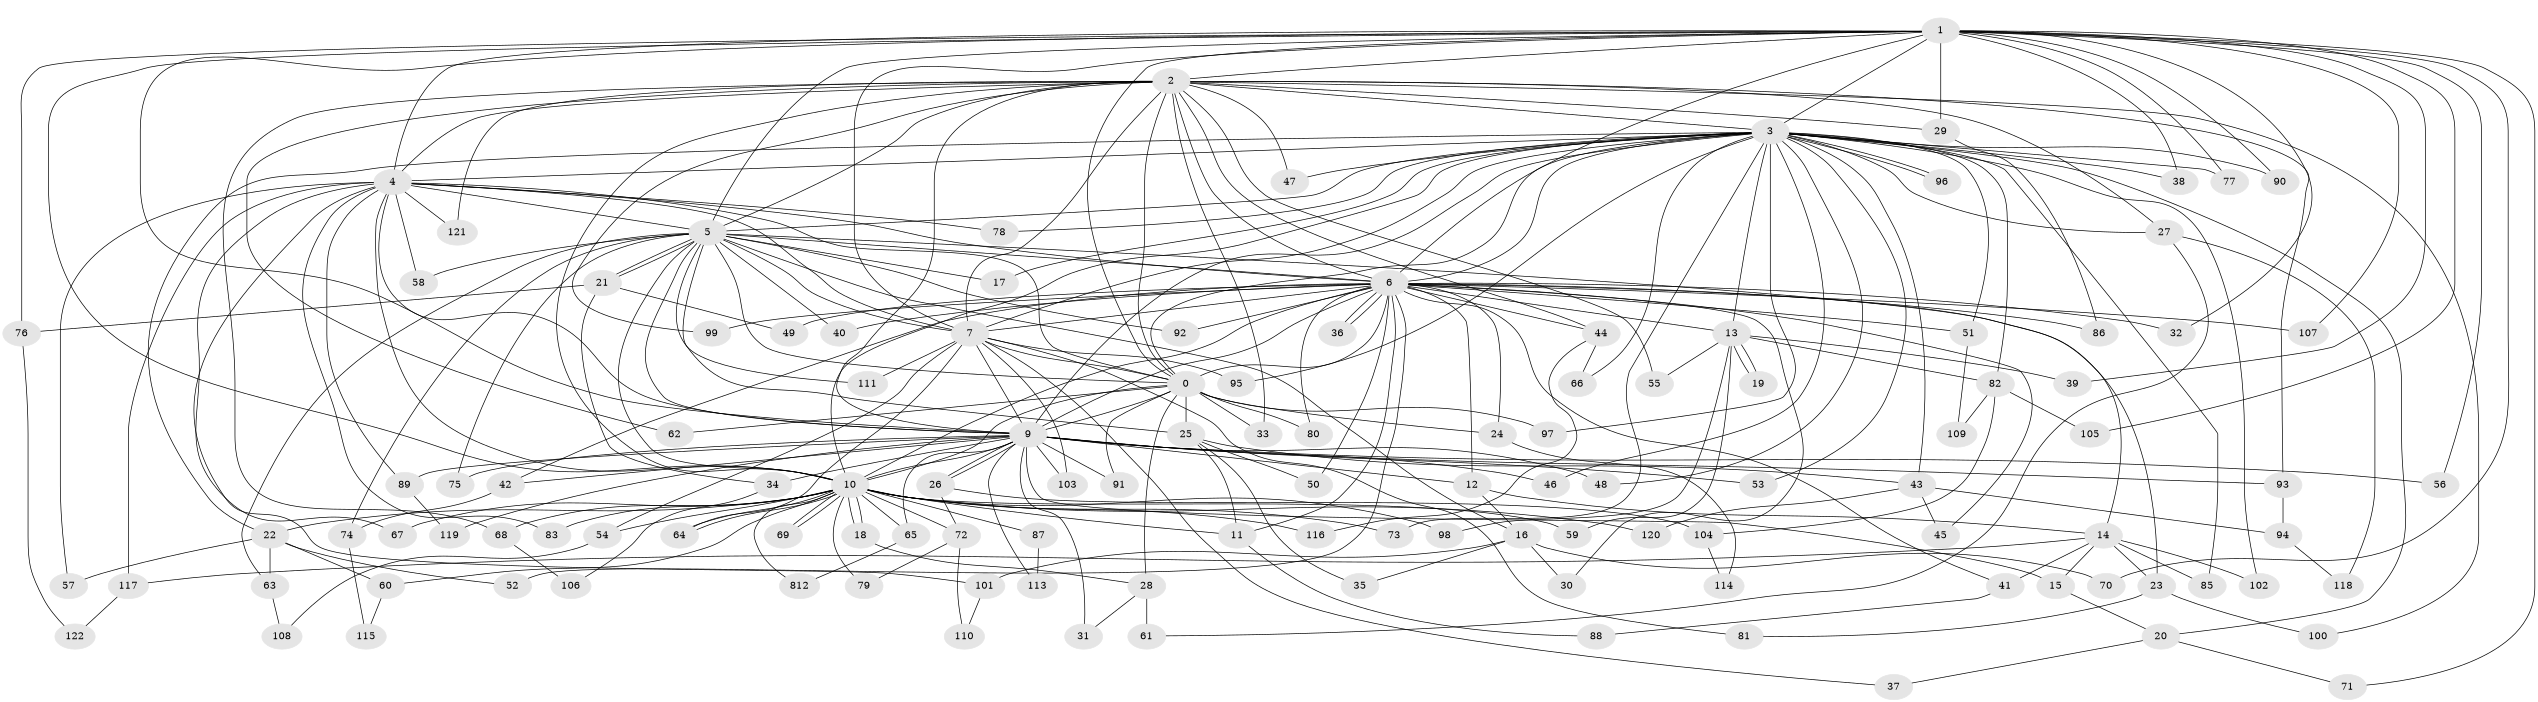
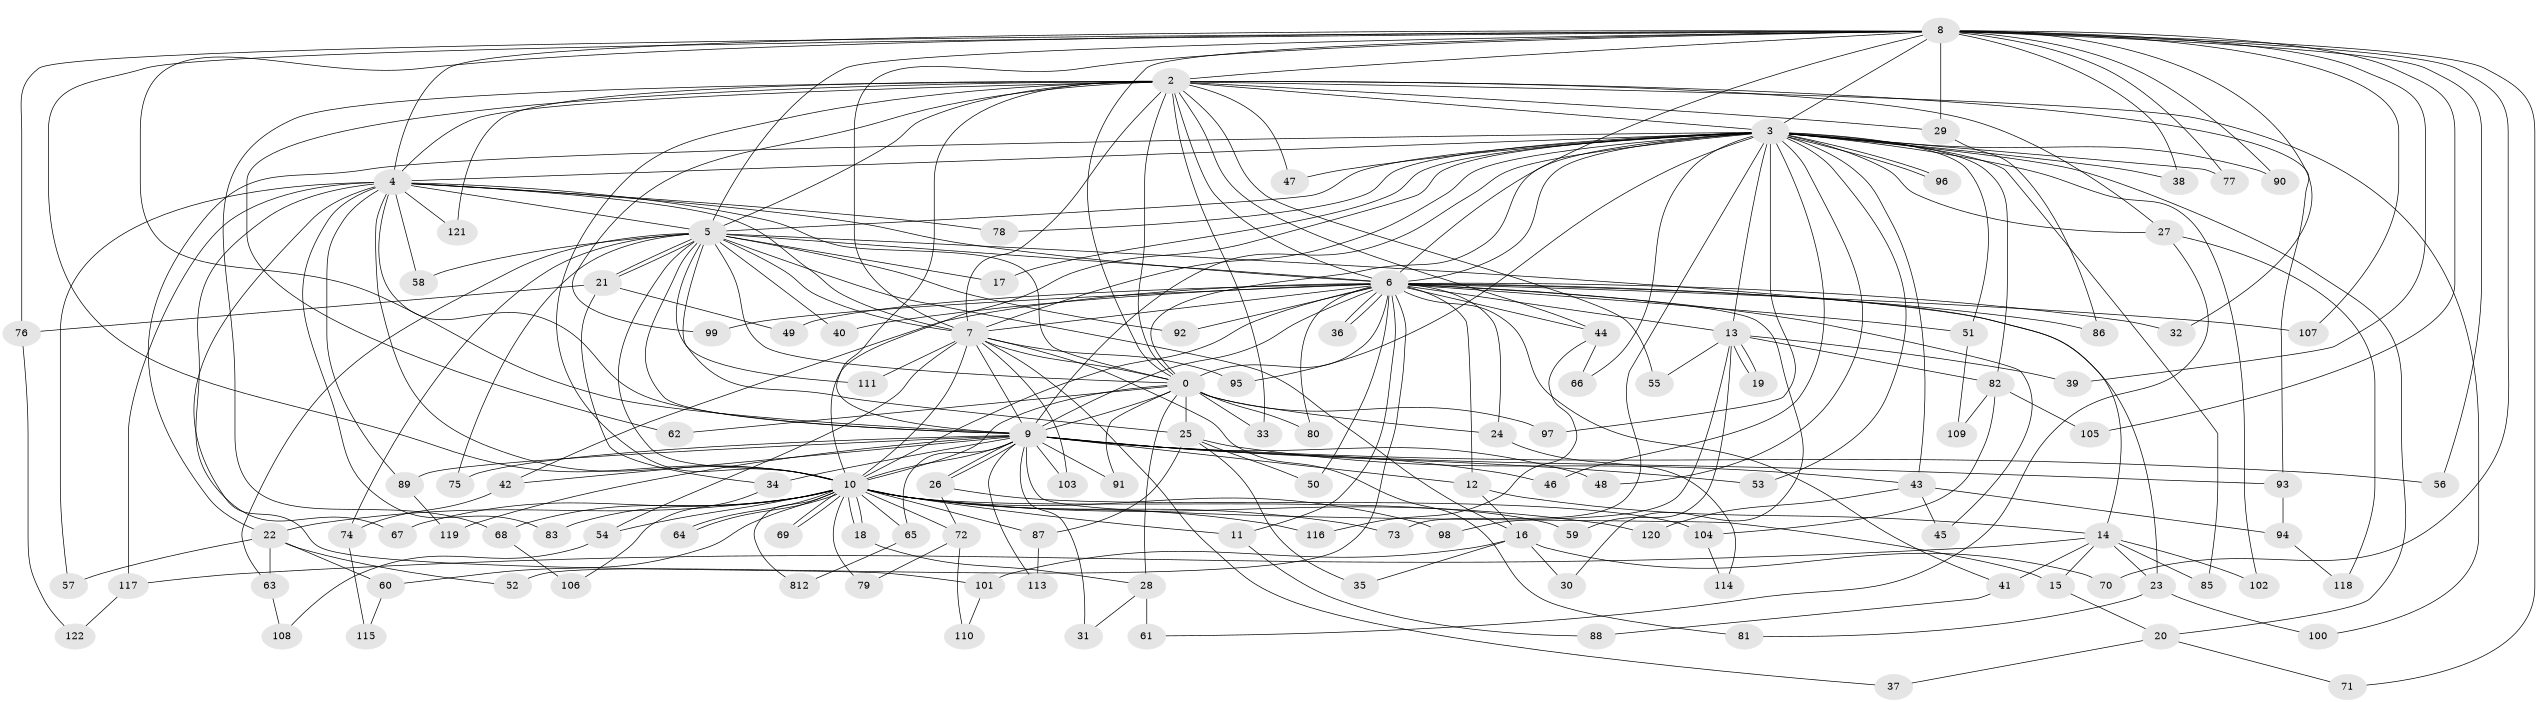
(1941, 31) -> (1941, 31)
(834, 464) -> (926, 419)
(1225, 480) -> (1114, 515)
